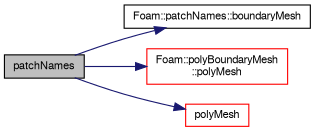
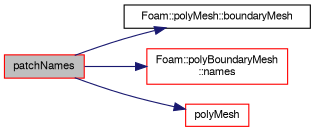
(217, 17) -> (217, 17)
(44, 66) -> (44, 66)
(217, 66) -> (217, 66)
